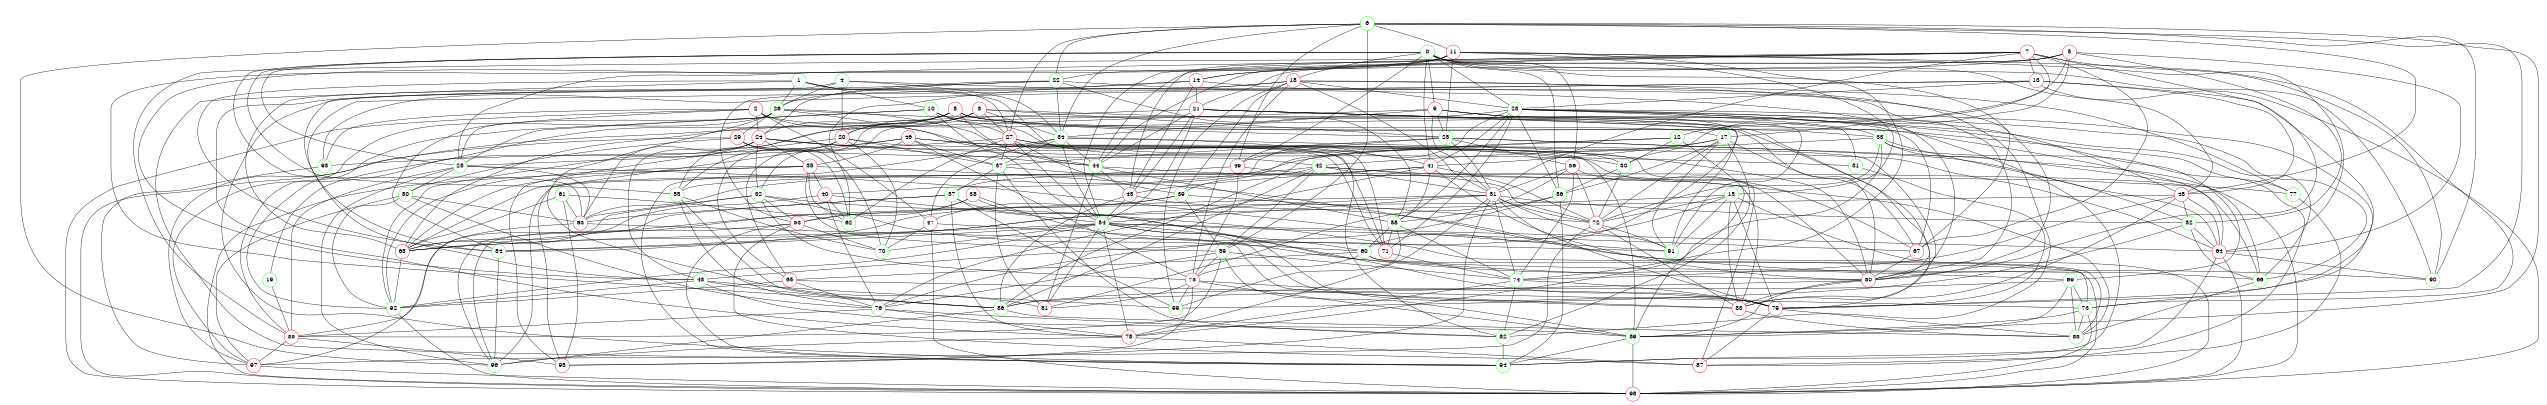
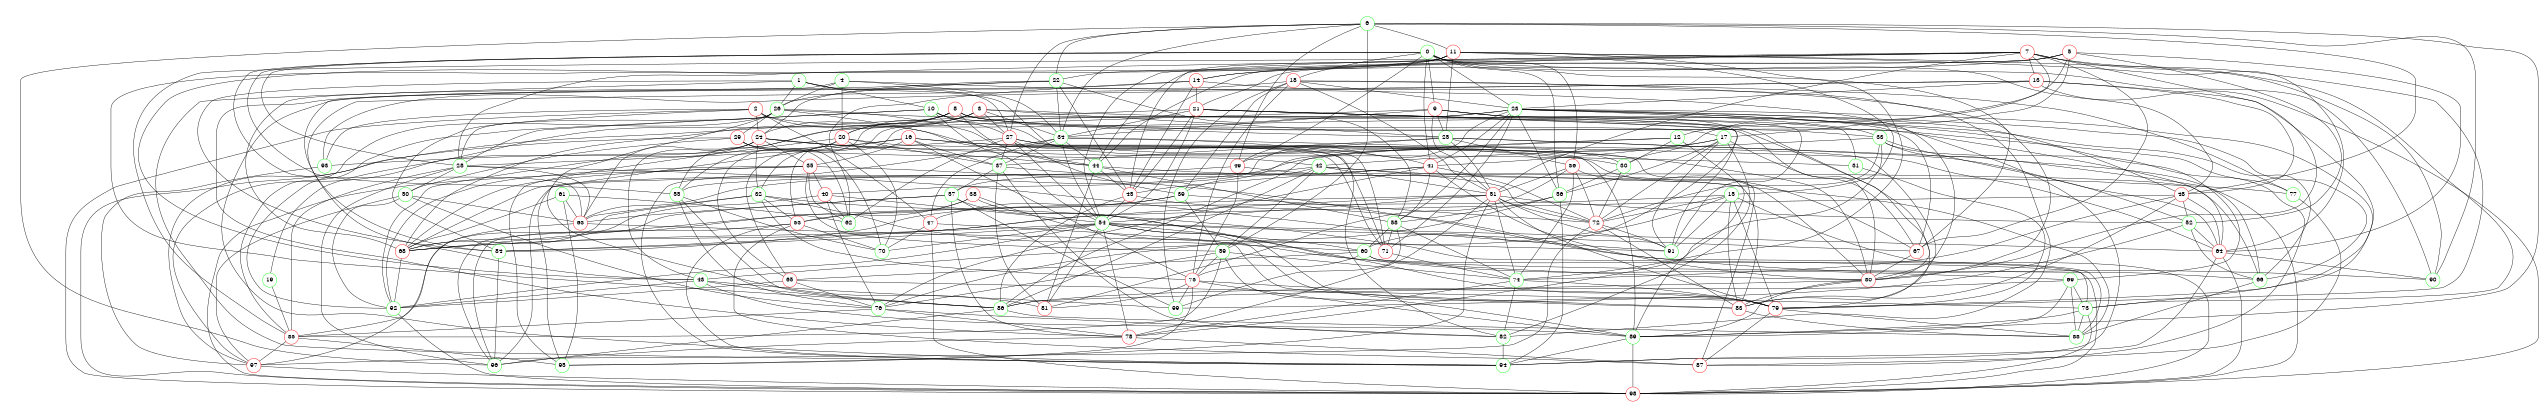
(2413, 46) -> (2422, 289)
(1649, 92) -> (1108, 160)
(775, 98) -> (1119, 117)
(1148, 136) -> (1132, 123)
(909, 138) -> (909, 138)
(562, 366) -> (562, 366)
